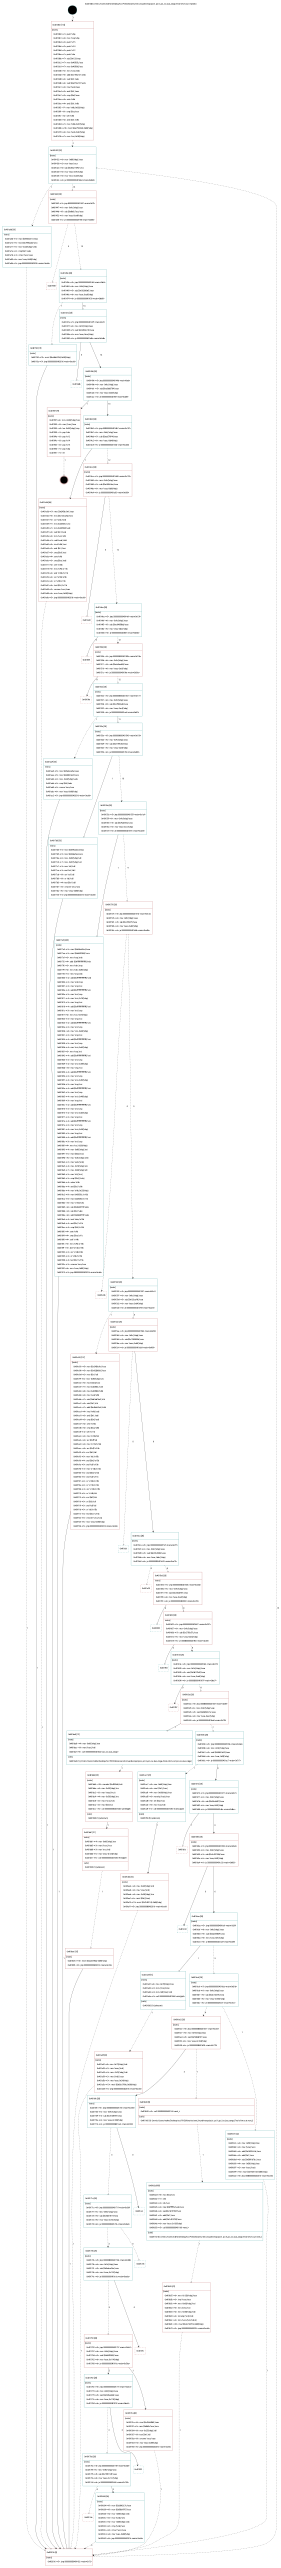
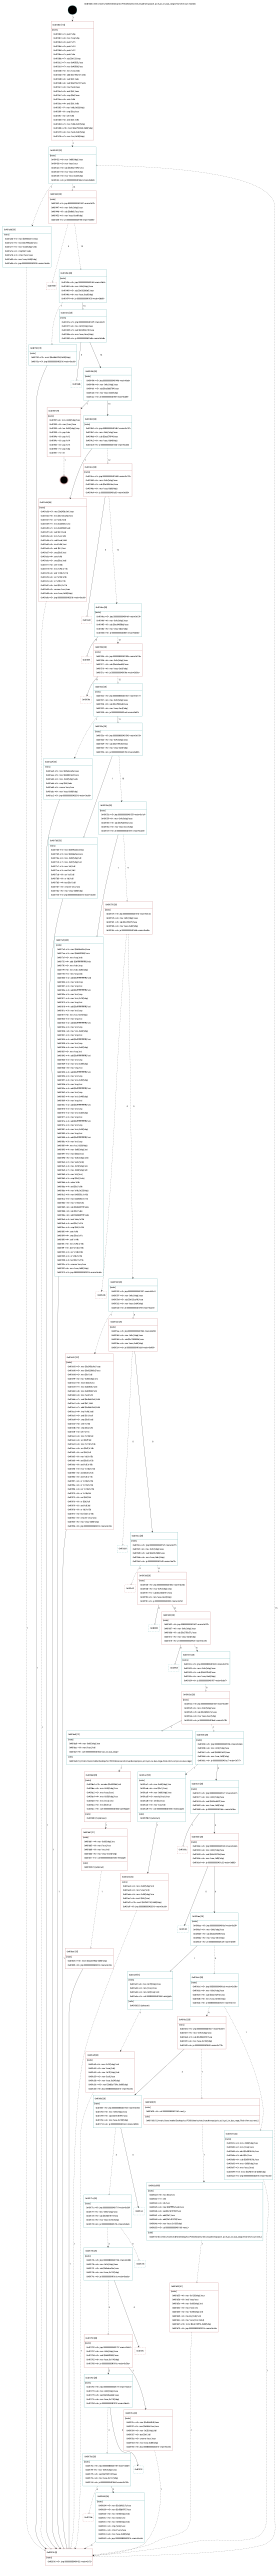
(173, 1708) -> none
